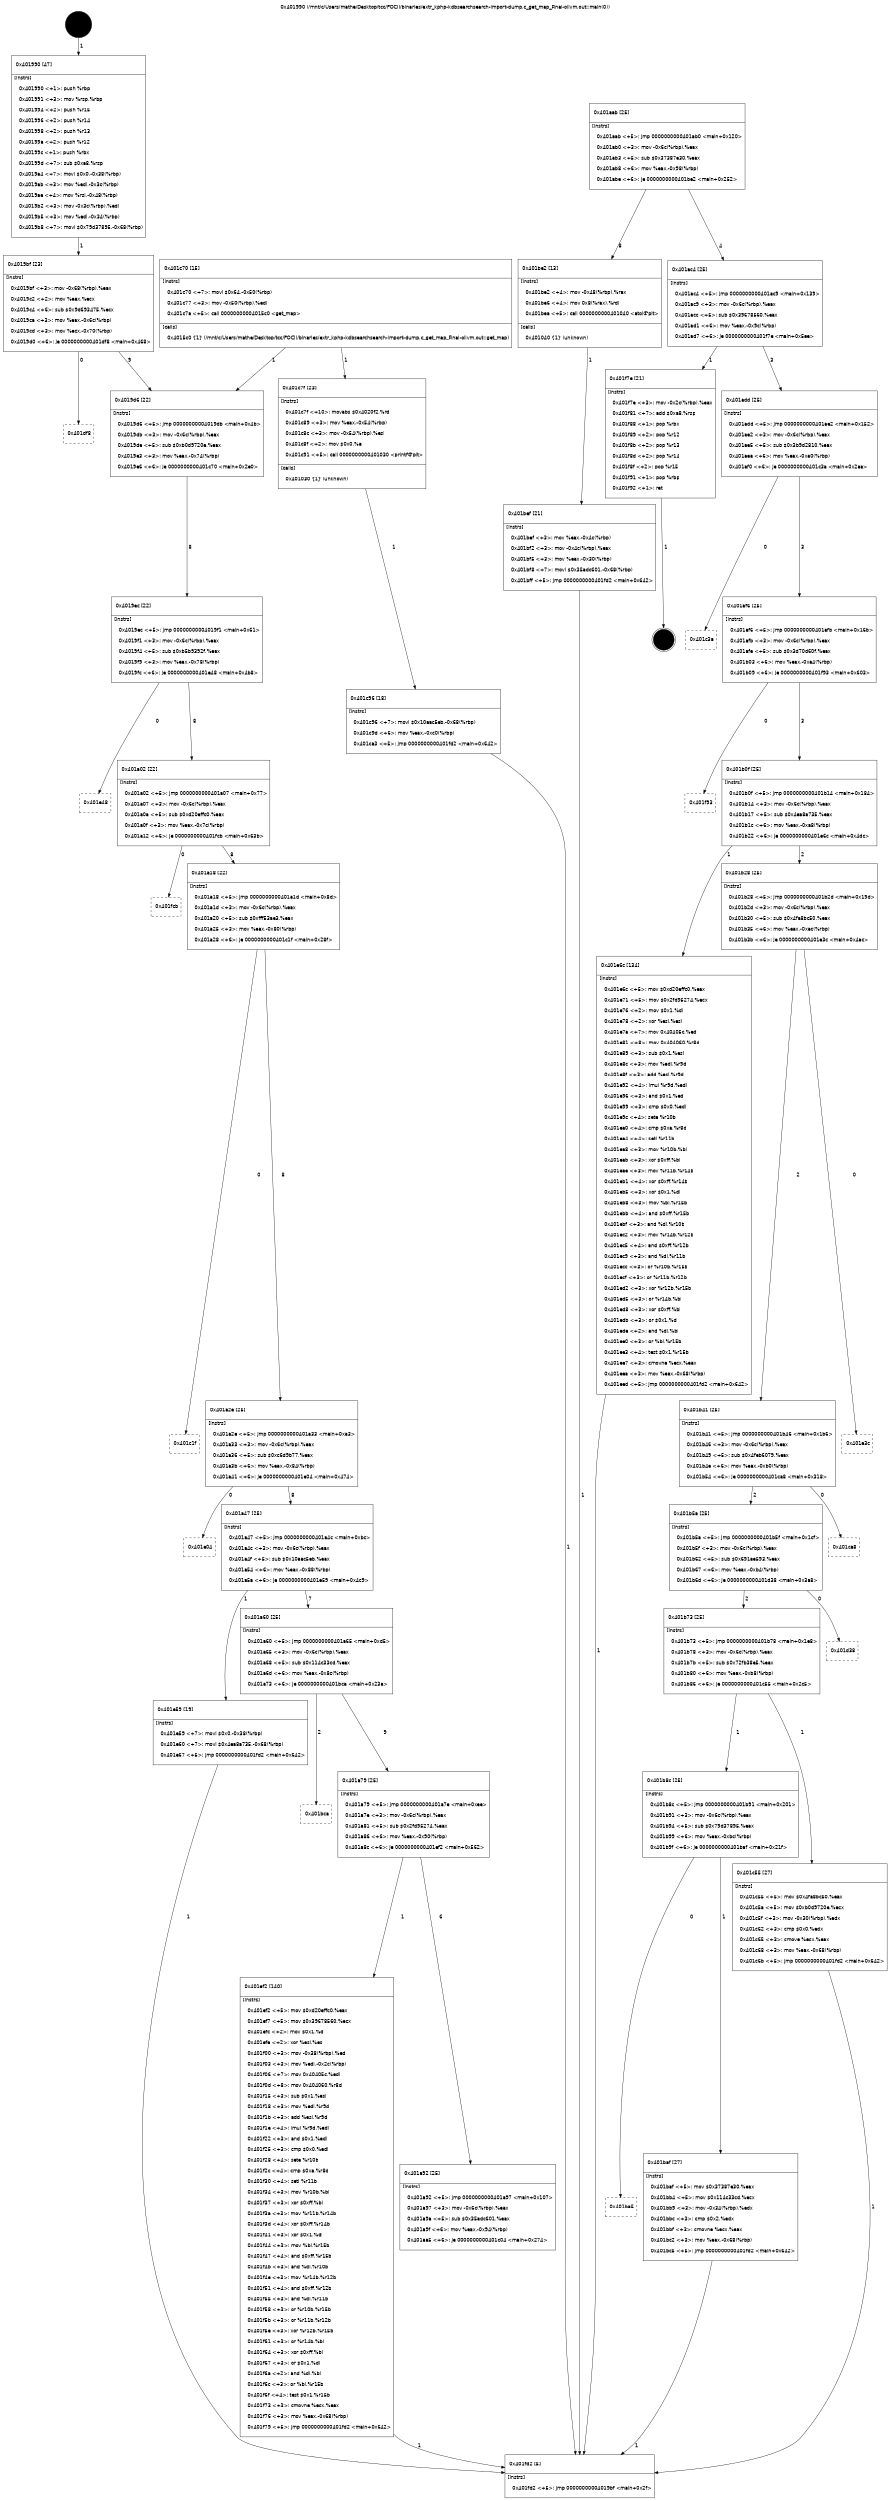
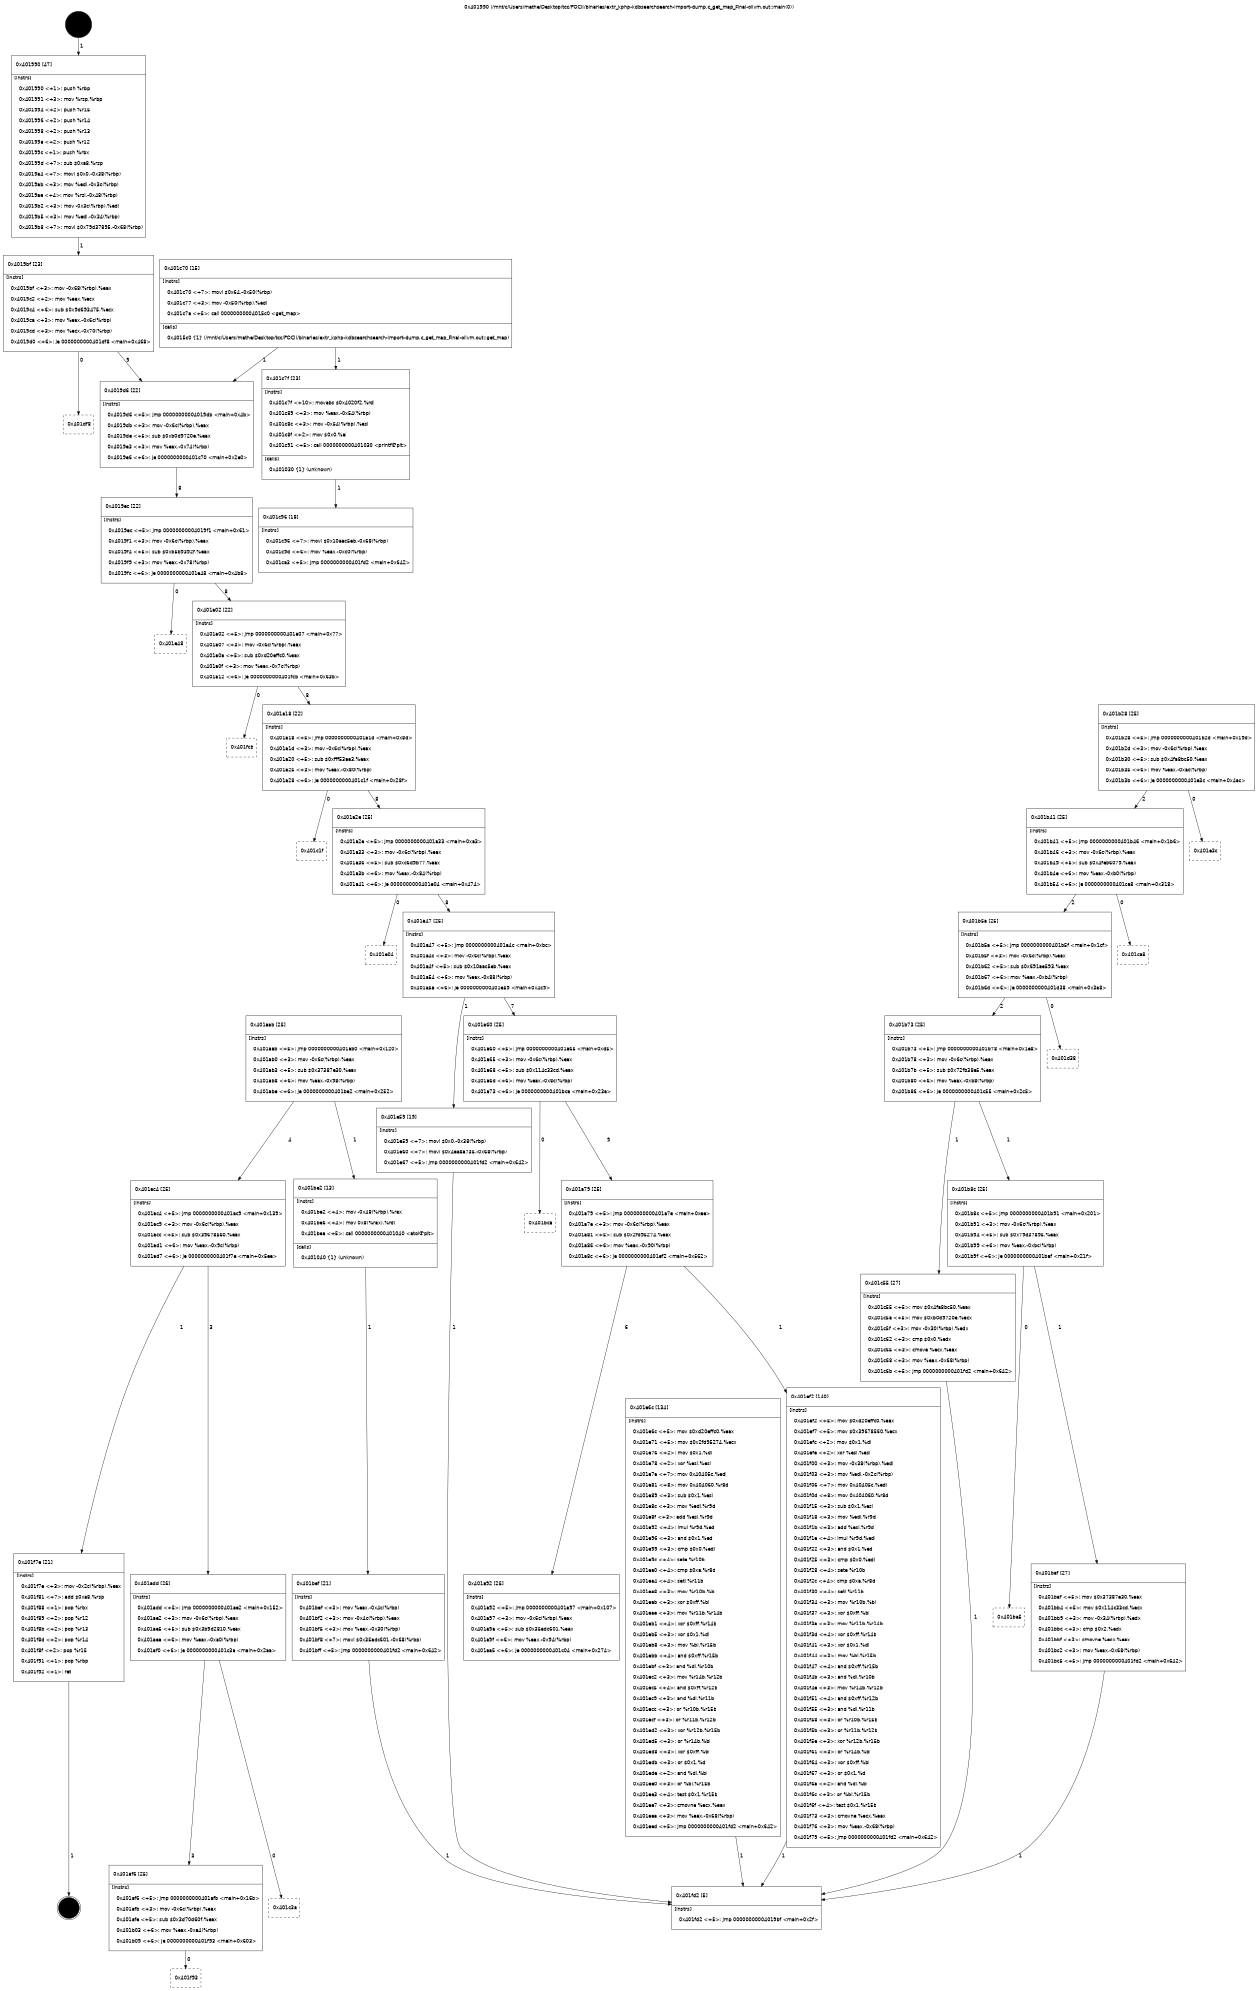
(619, 246) -> (354, 1140)
(799, 803) -> none
(565, 1588) -> none
(319, 1733) -> (542, 1140)
